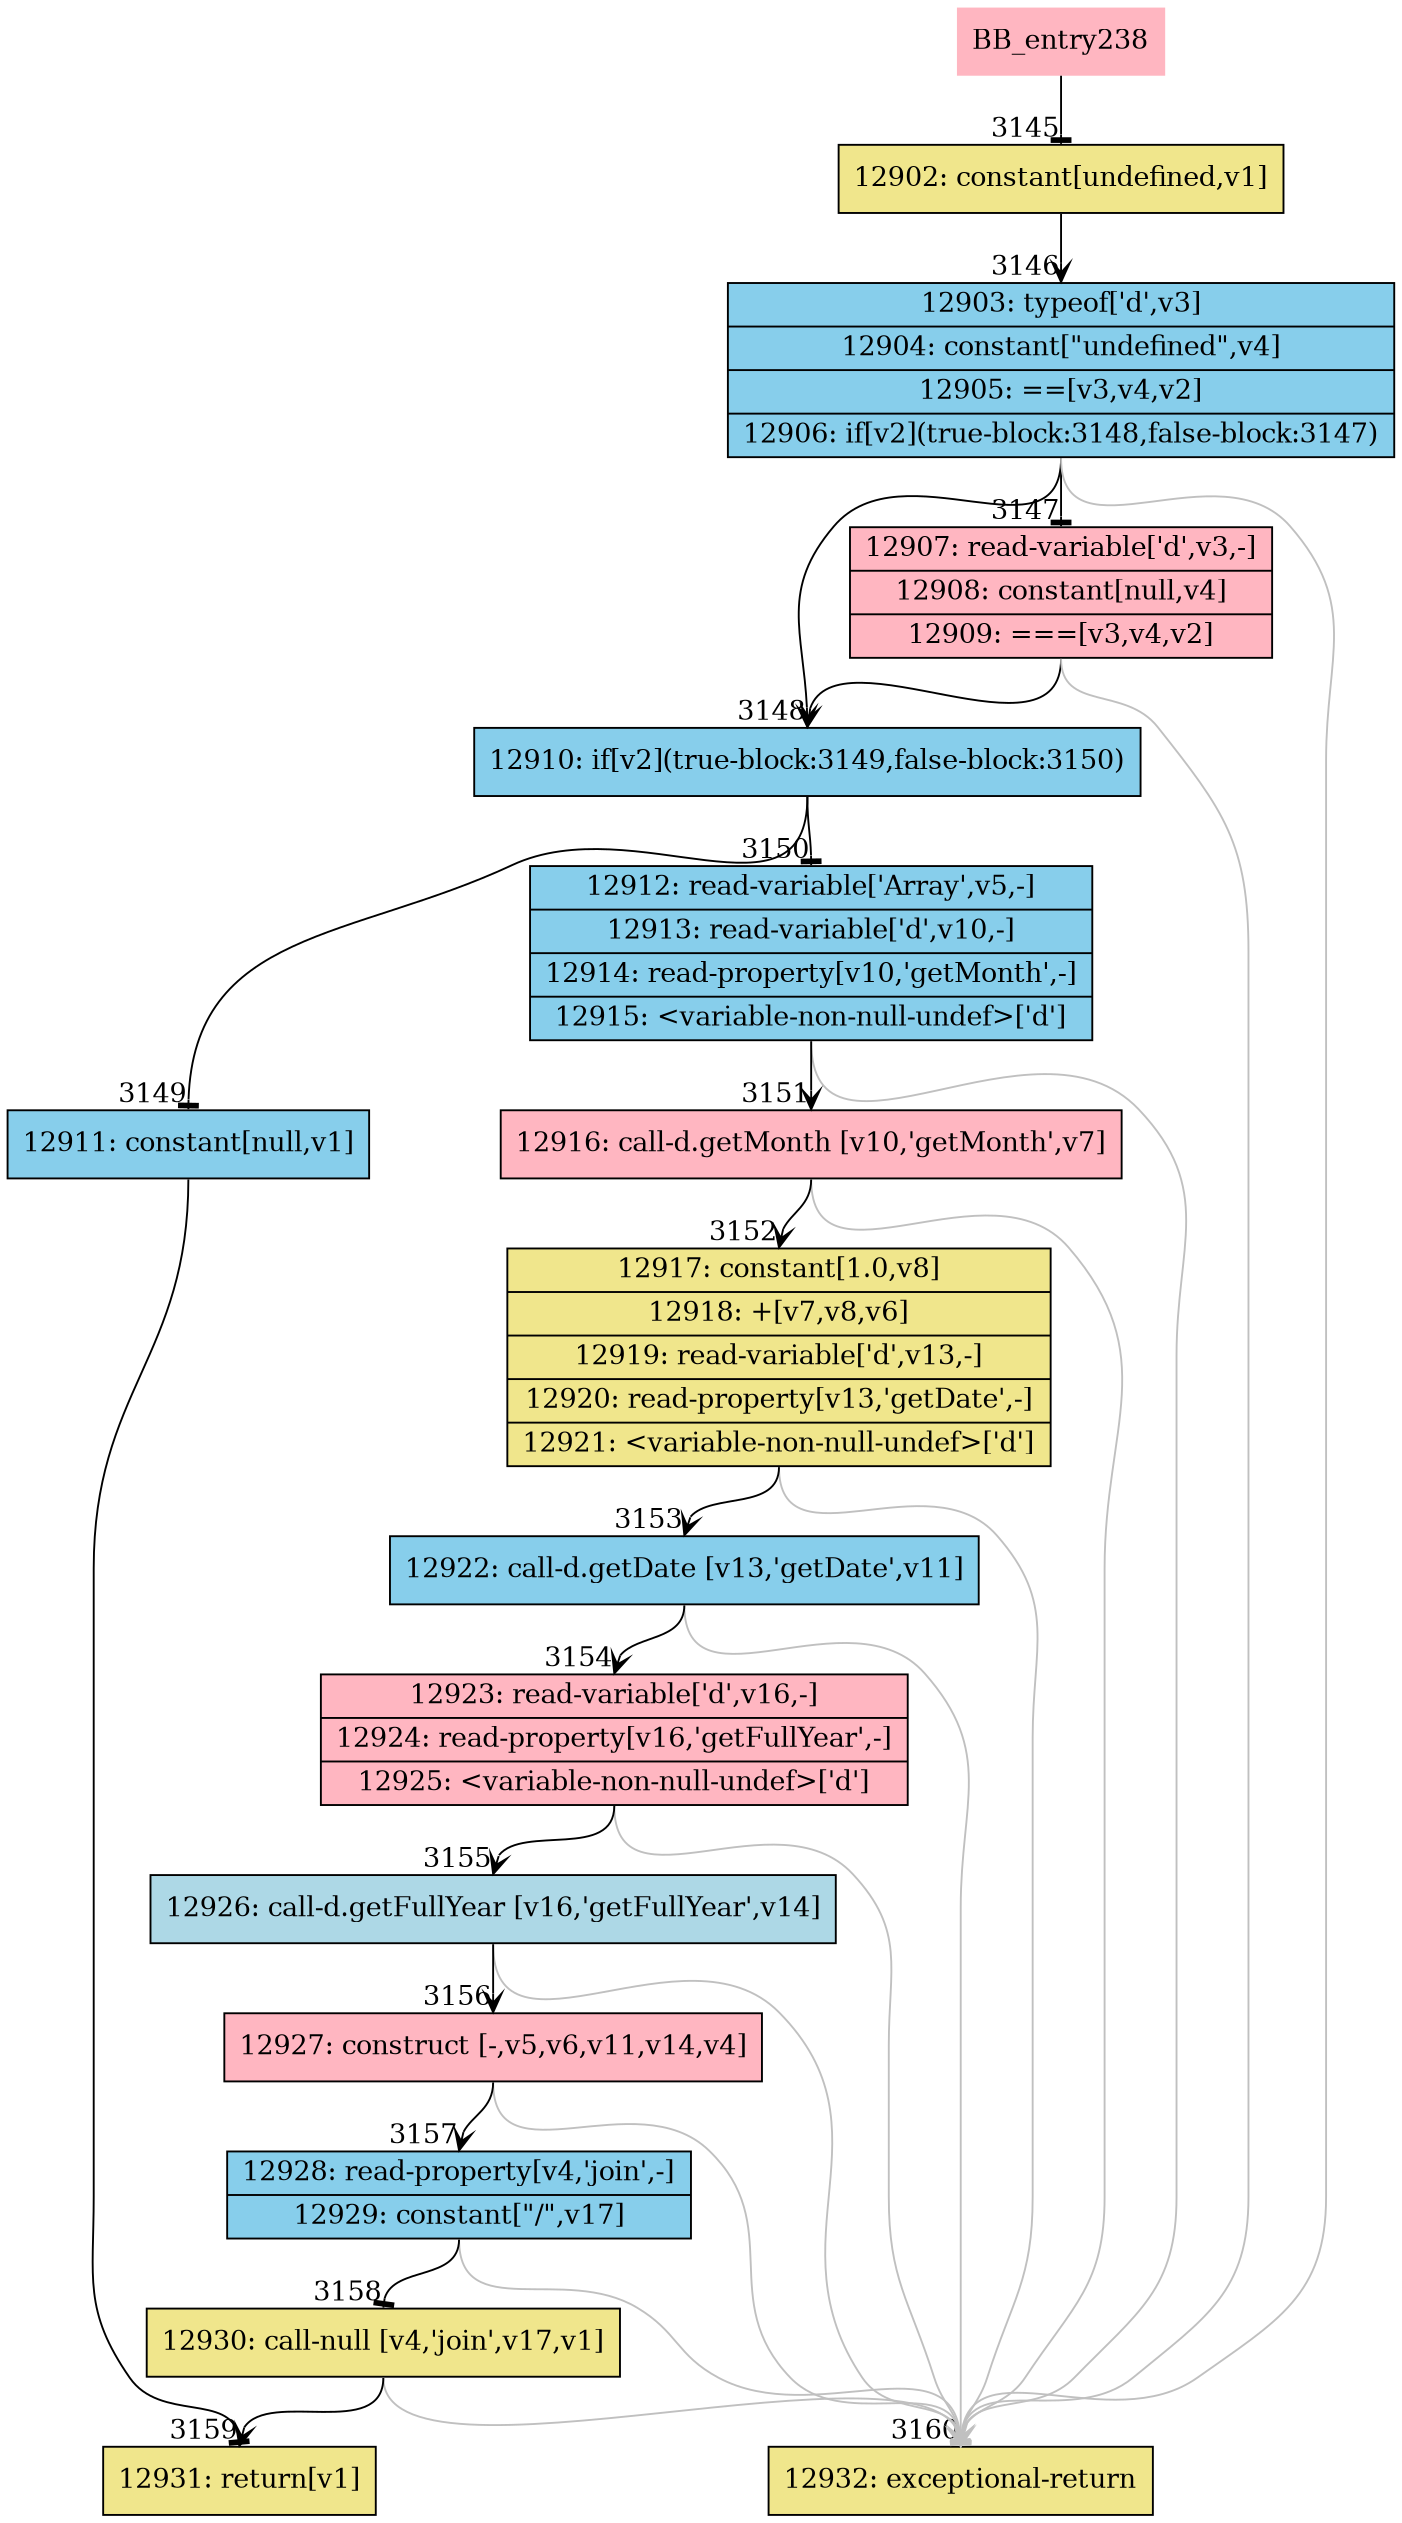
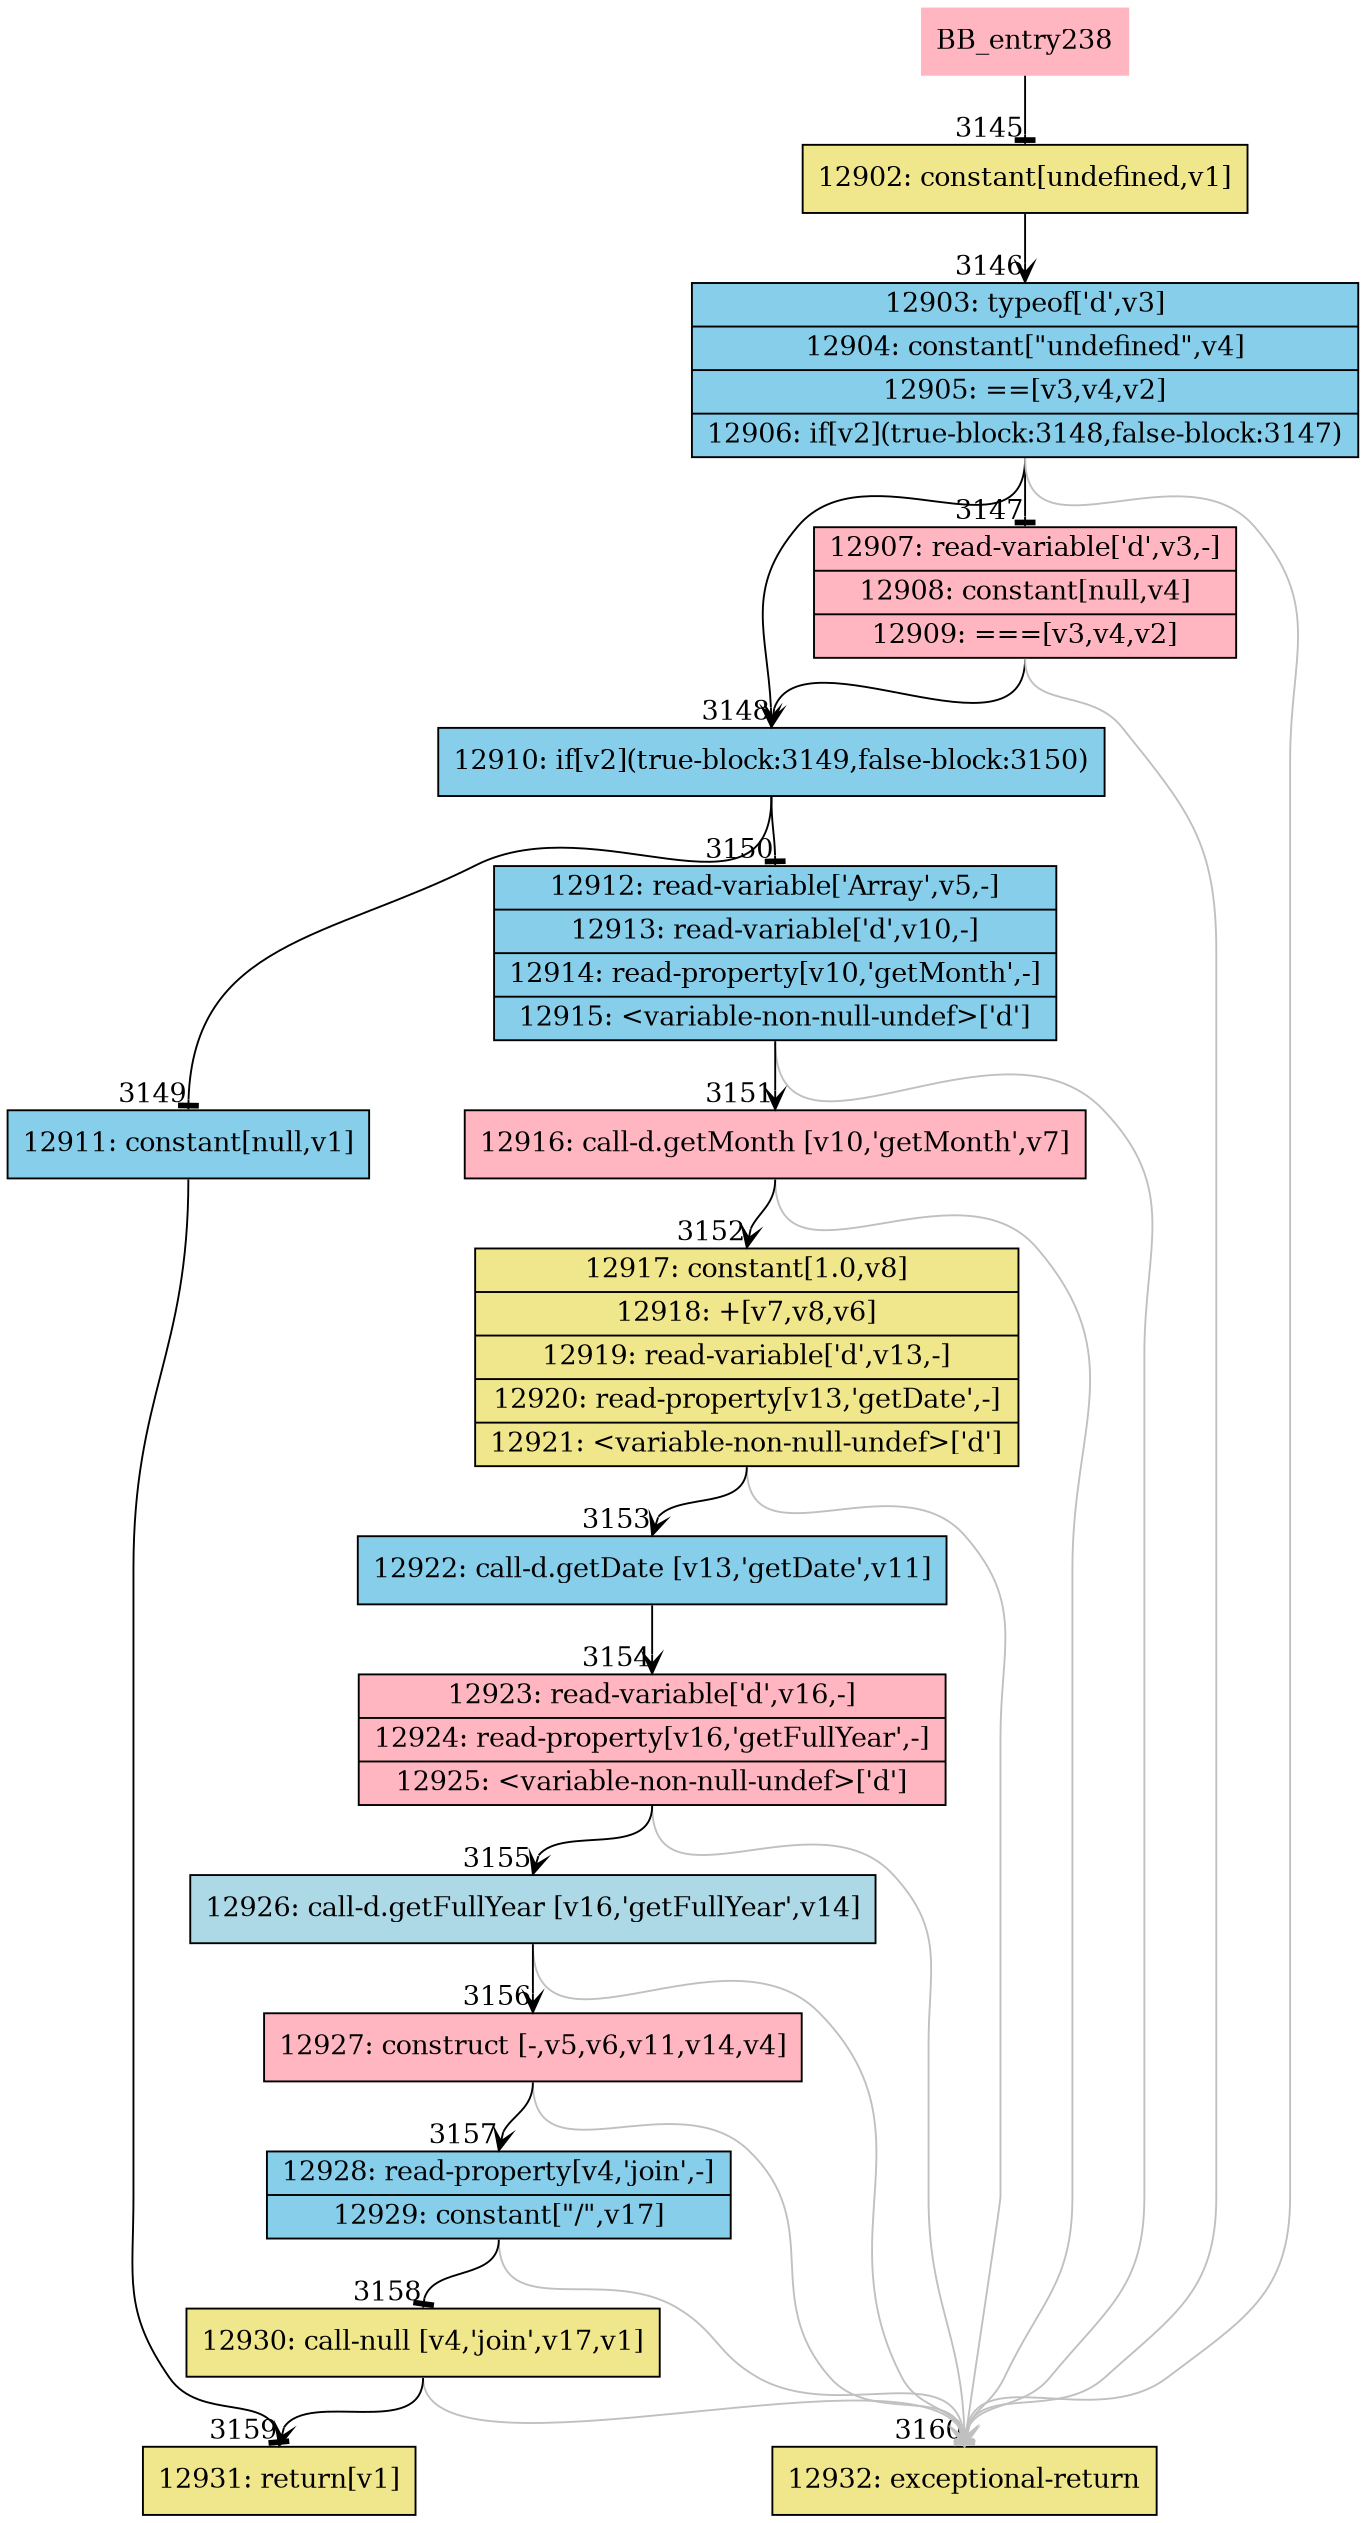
(961, 1910) -> none
